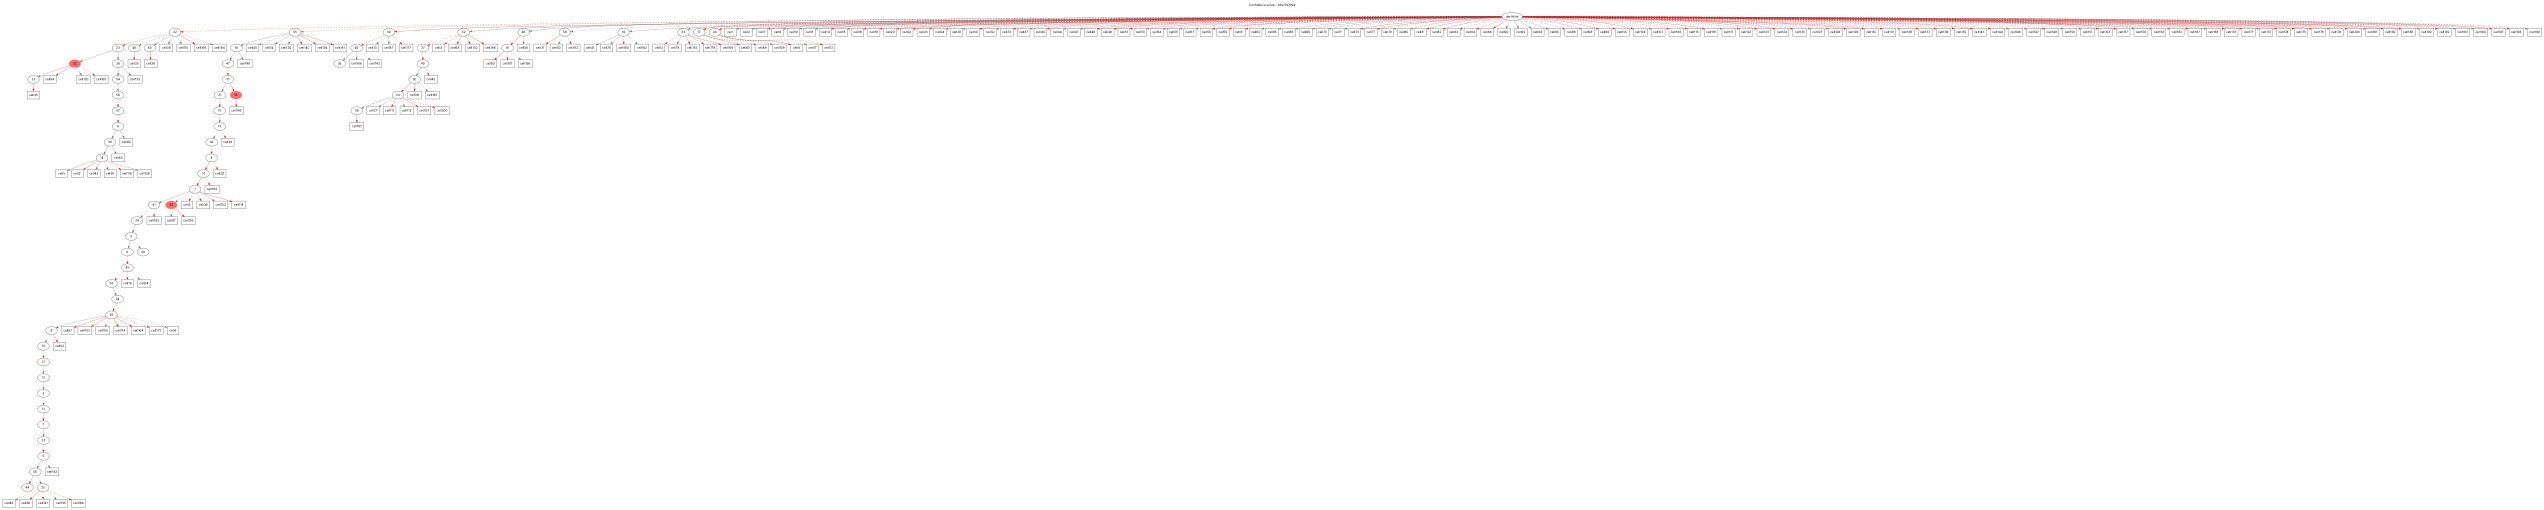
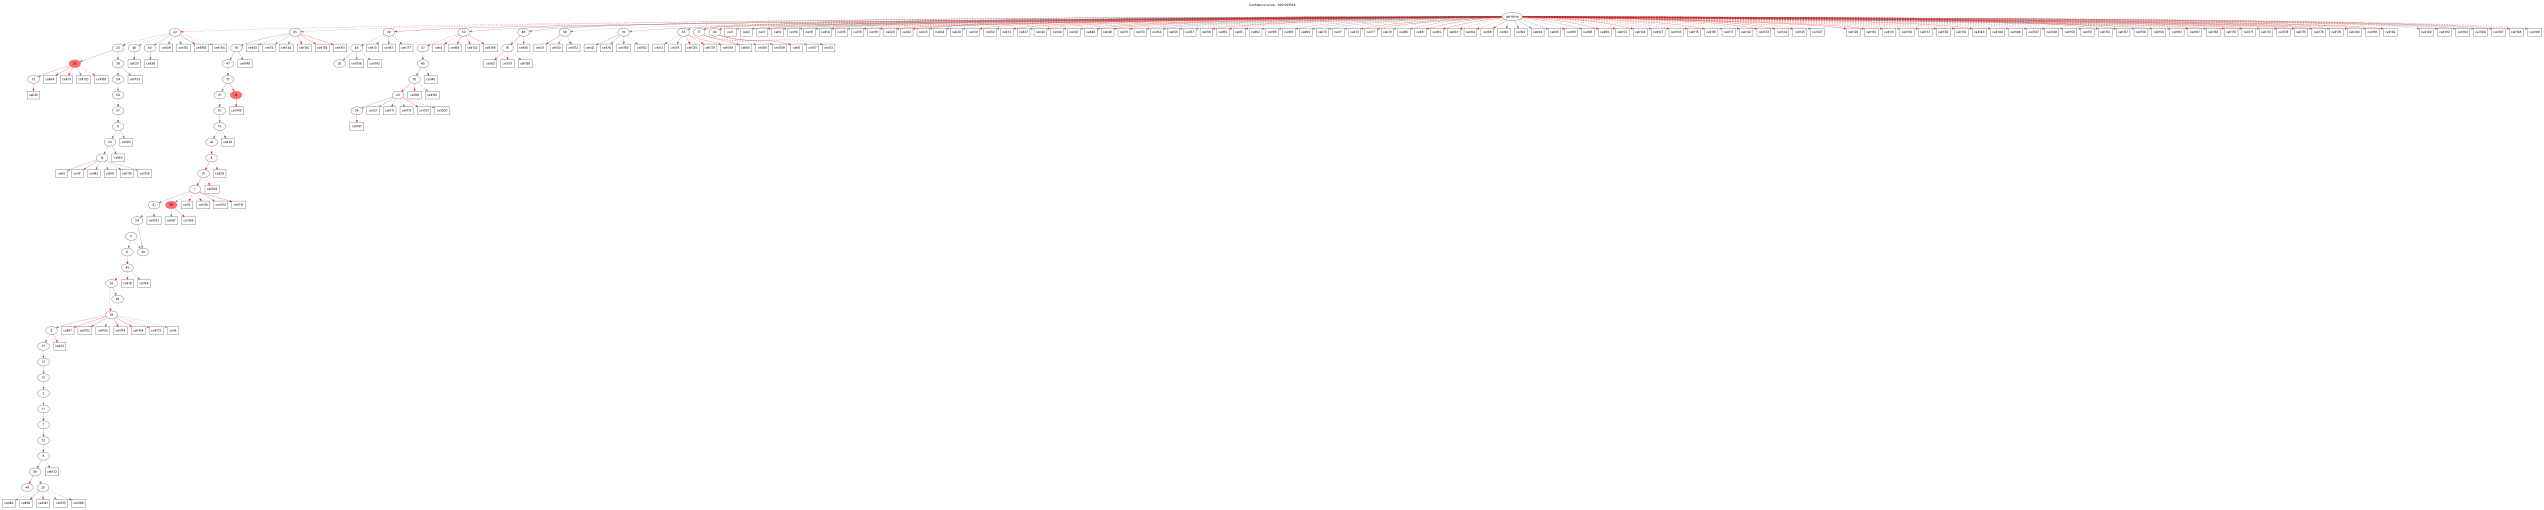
(1835, 32) -> none
(2408, 32) -> none
none -> (66, 79)
(135, 227) -> (140, 235)
(115, 306) -> (110, 298)
